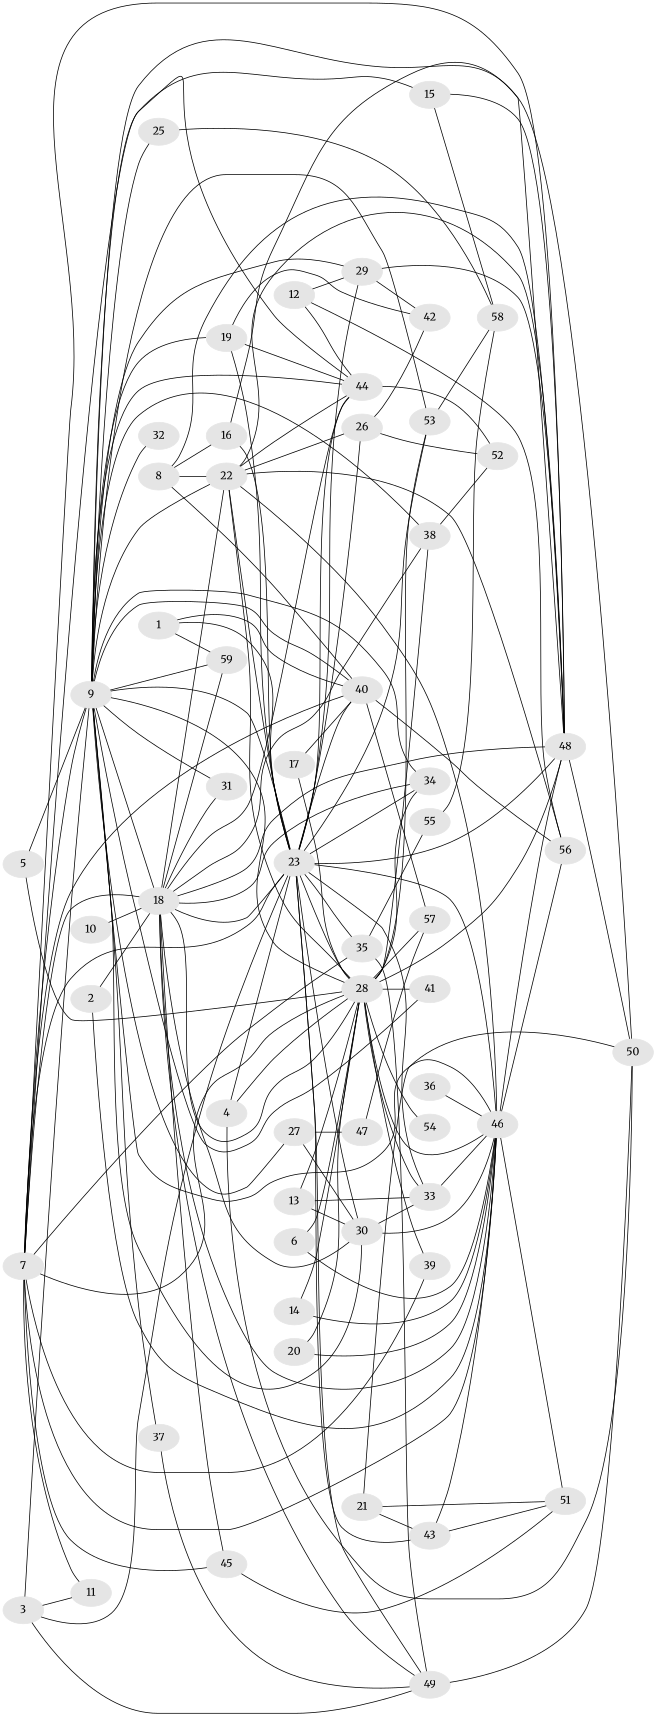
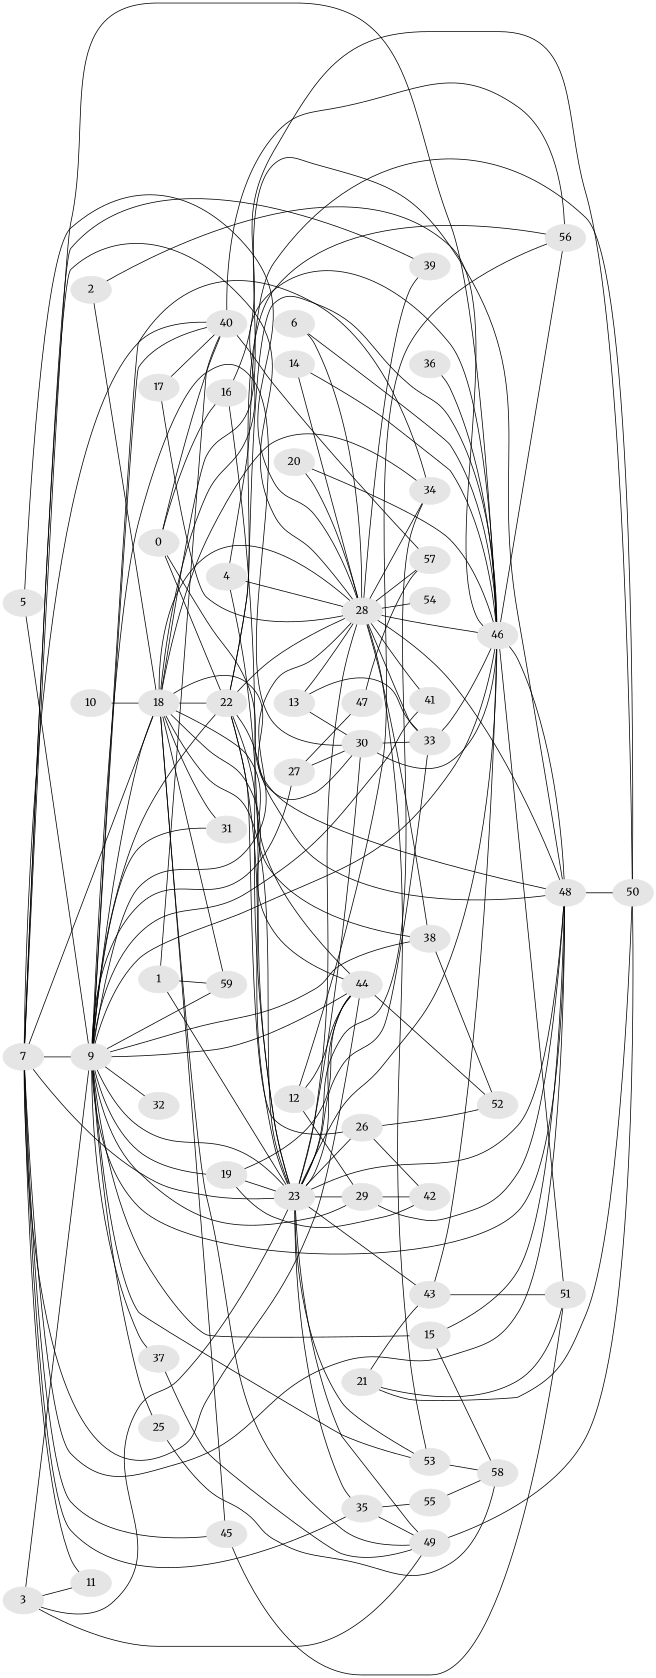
(159, 477) -> (159, 543)
(323, 766) -> none
